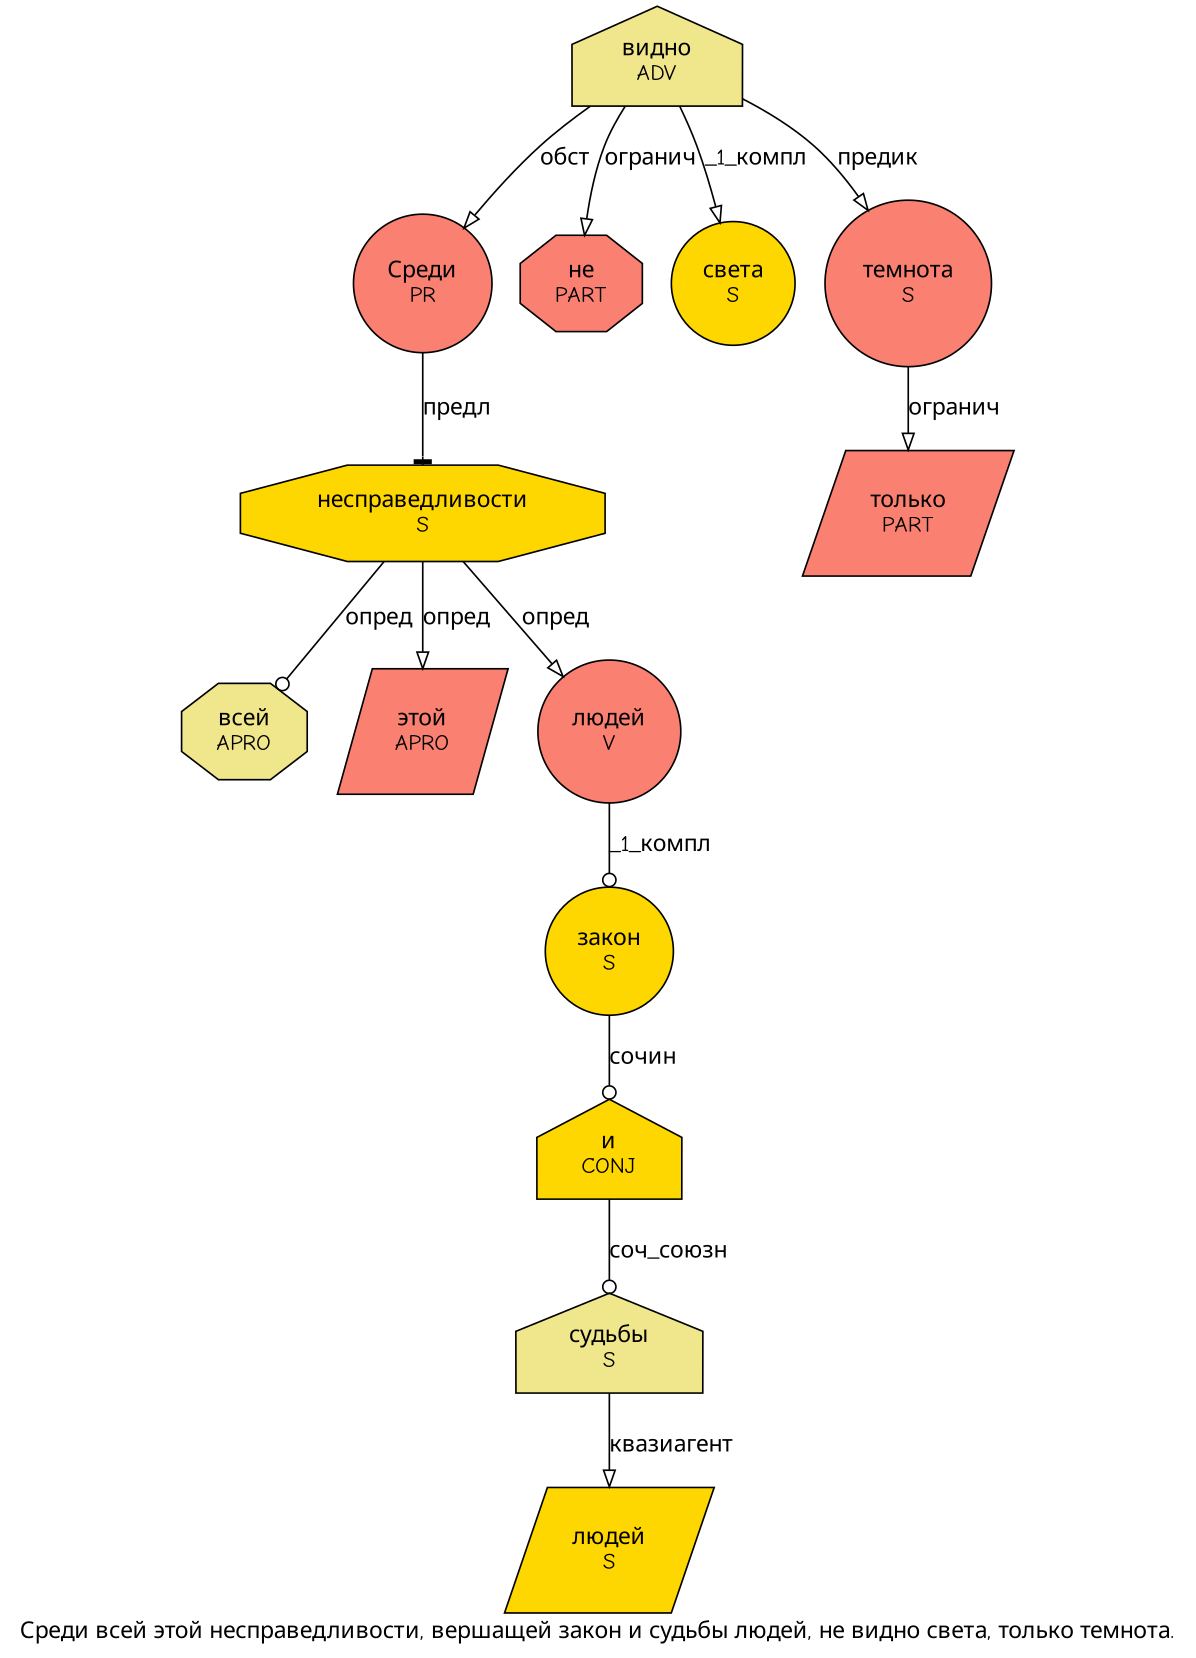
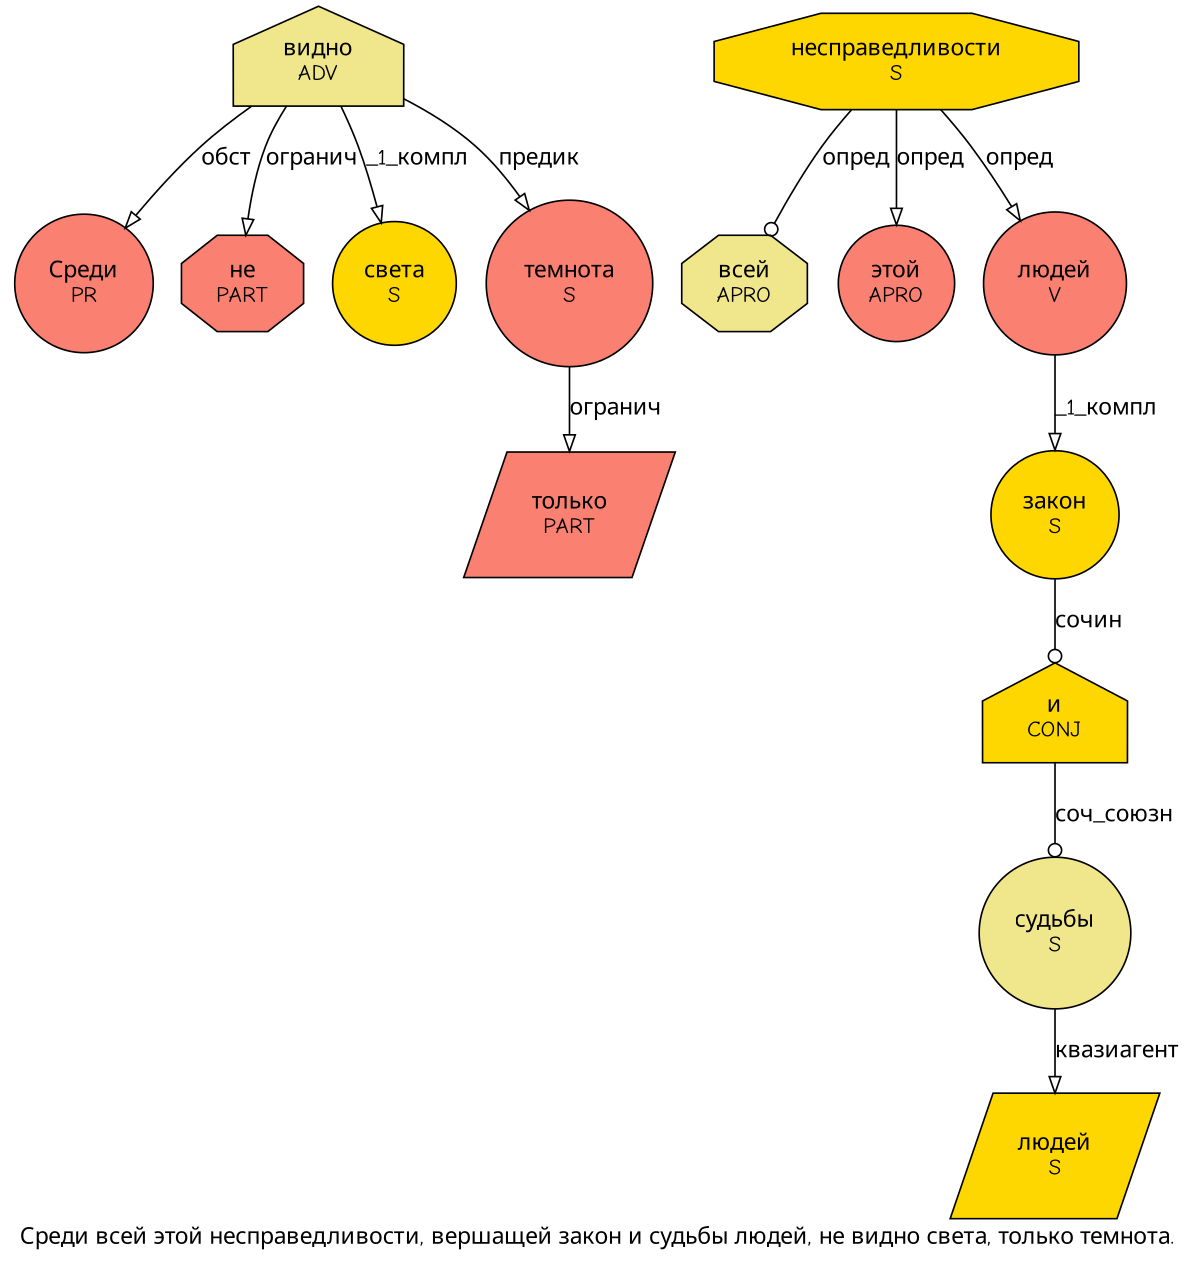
(423, 404) -> none
(423, 732) -> (896, 283)
(609, 838) -> (1055, 394)
(609, 1348) -> (1055, 933)
